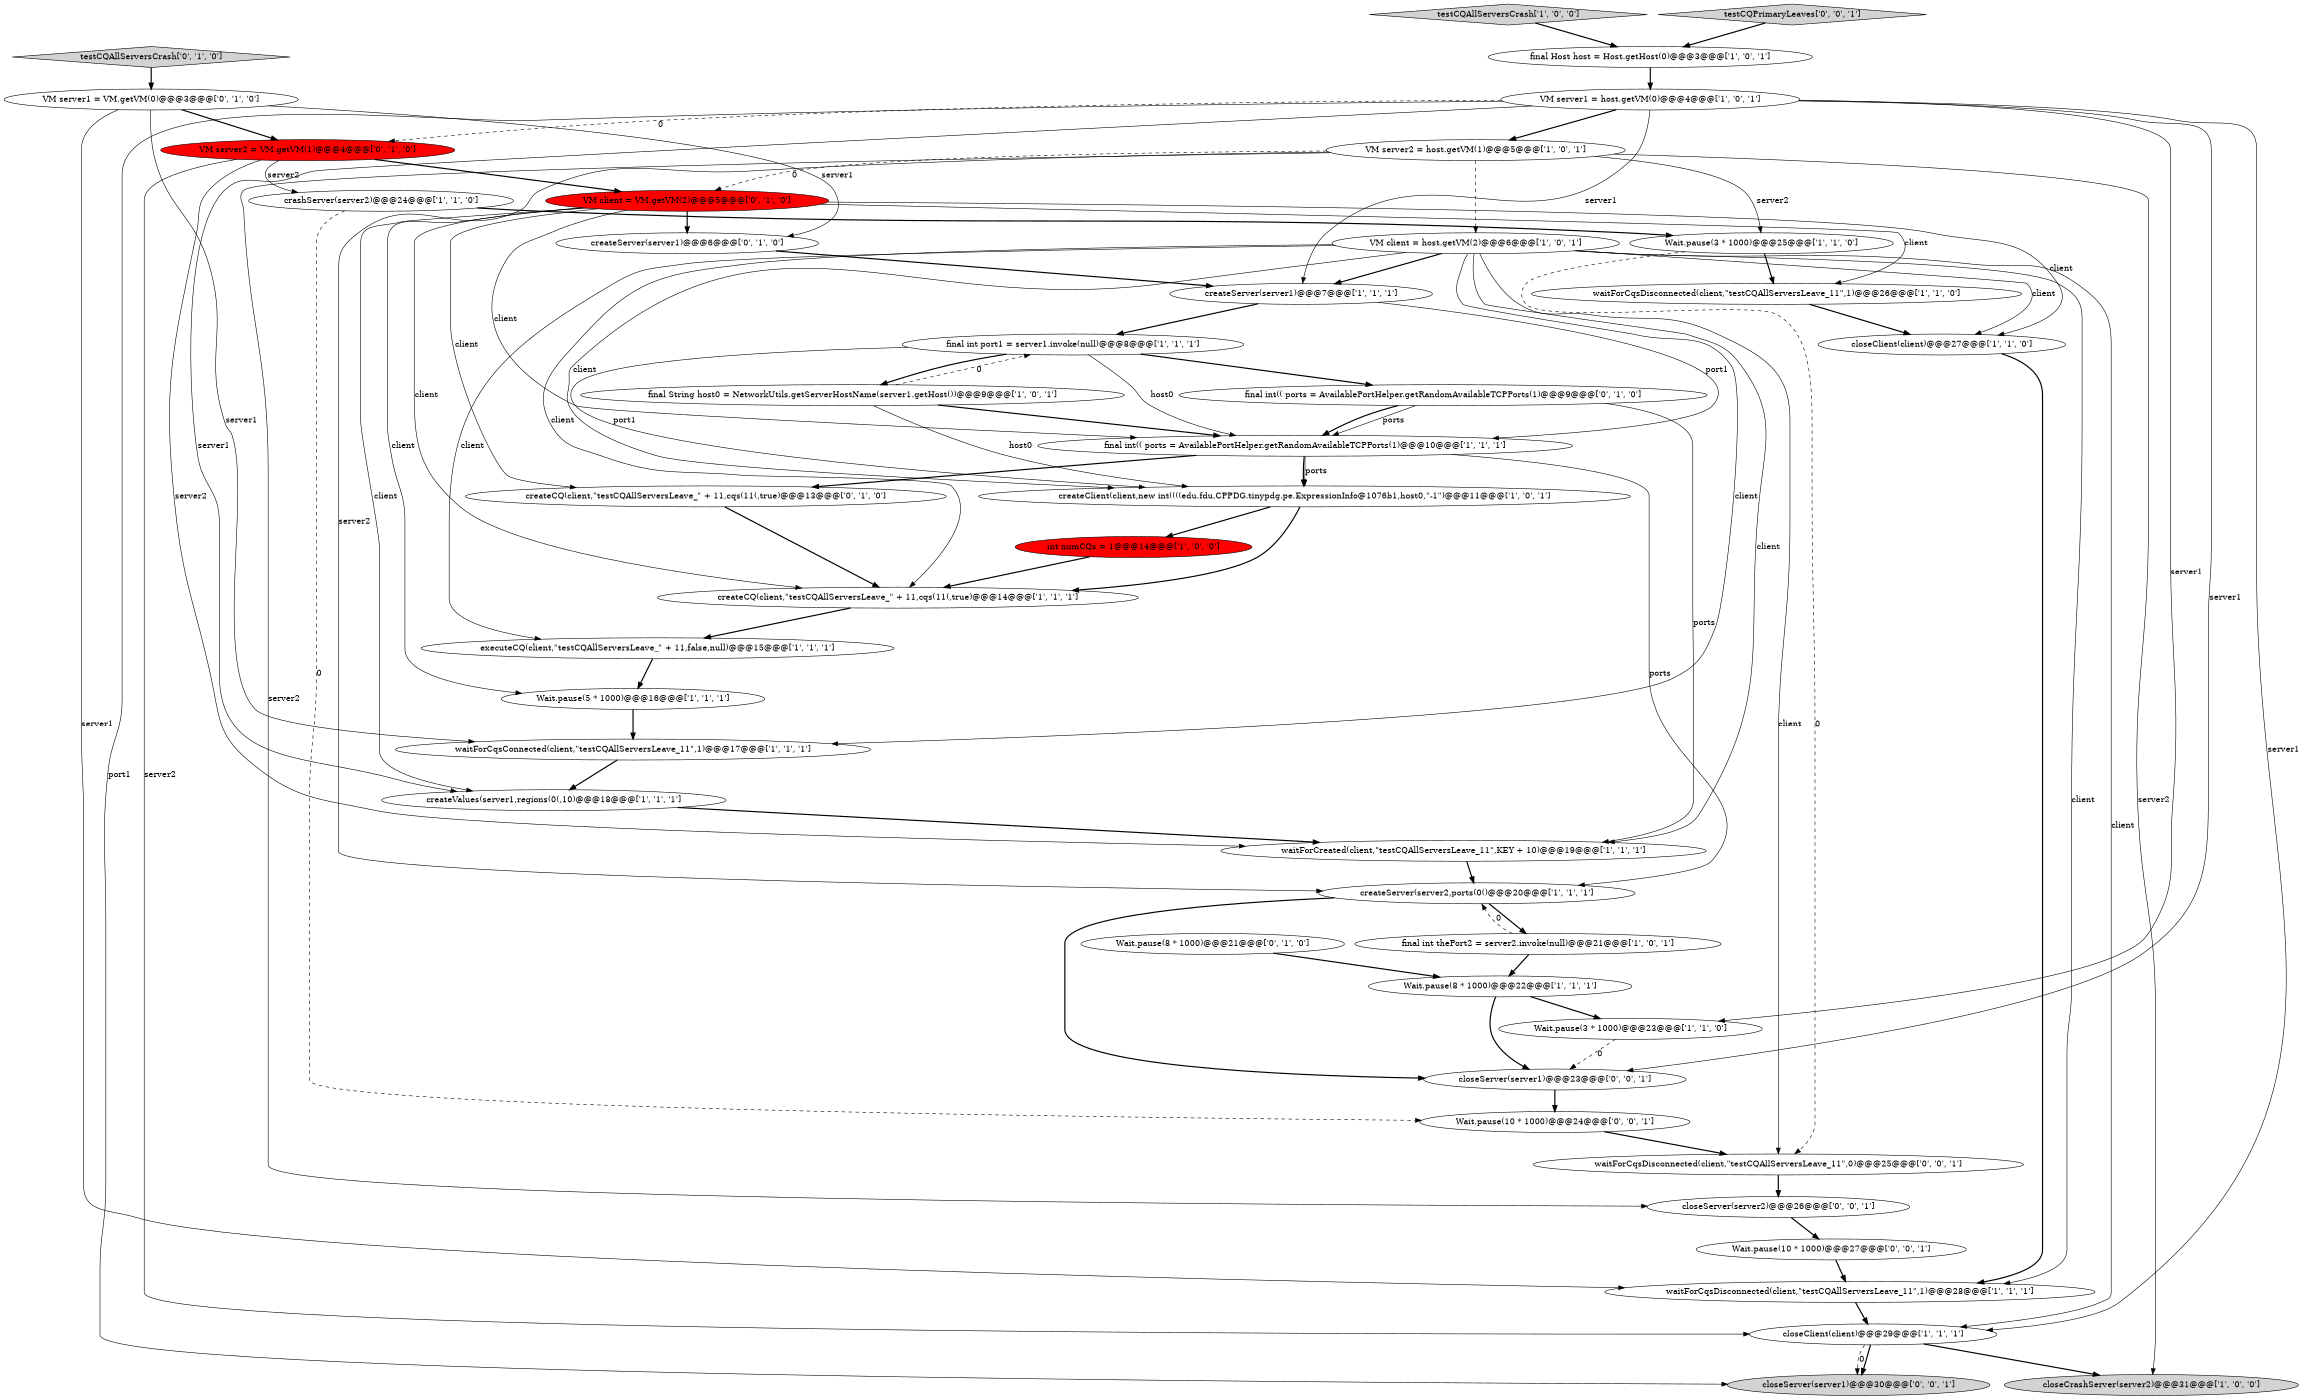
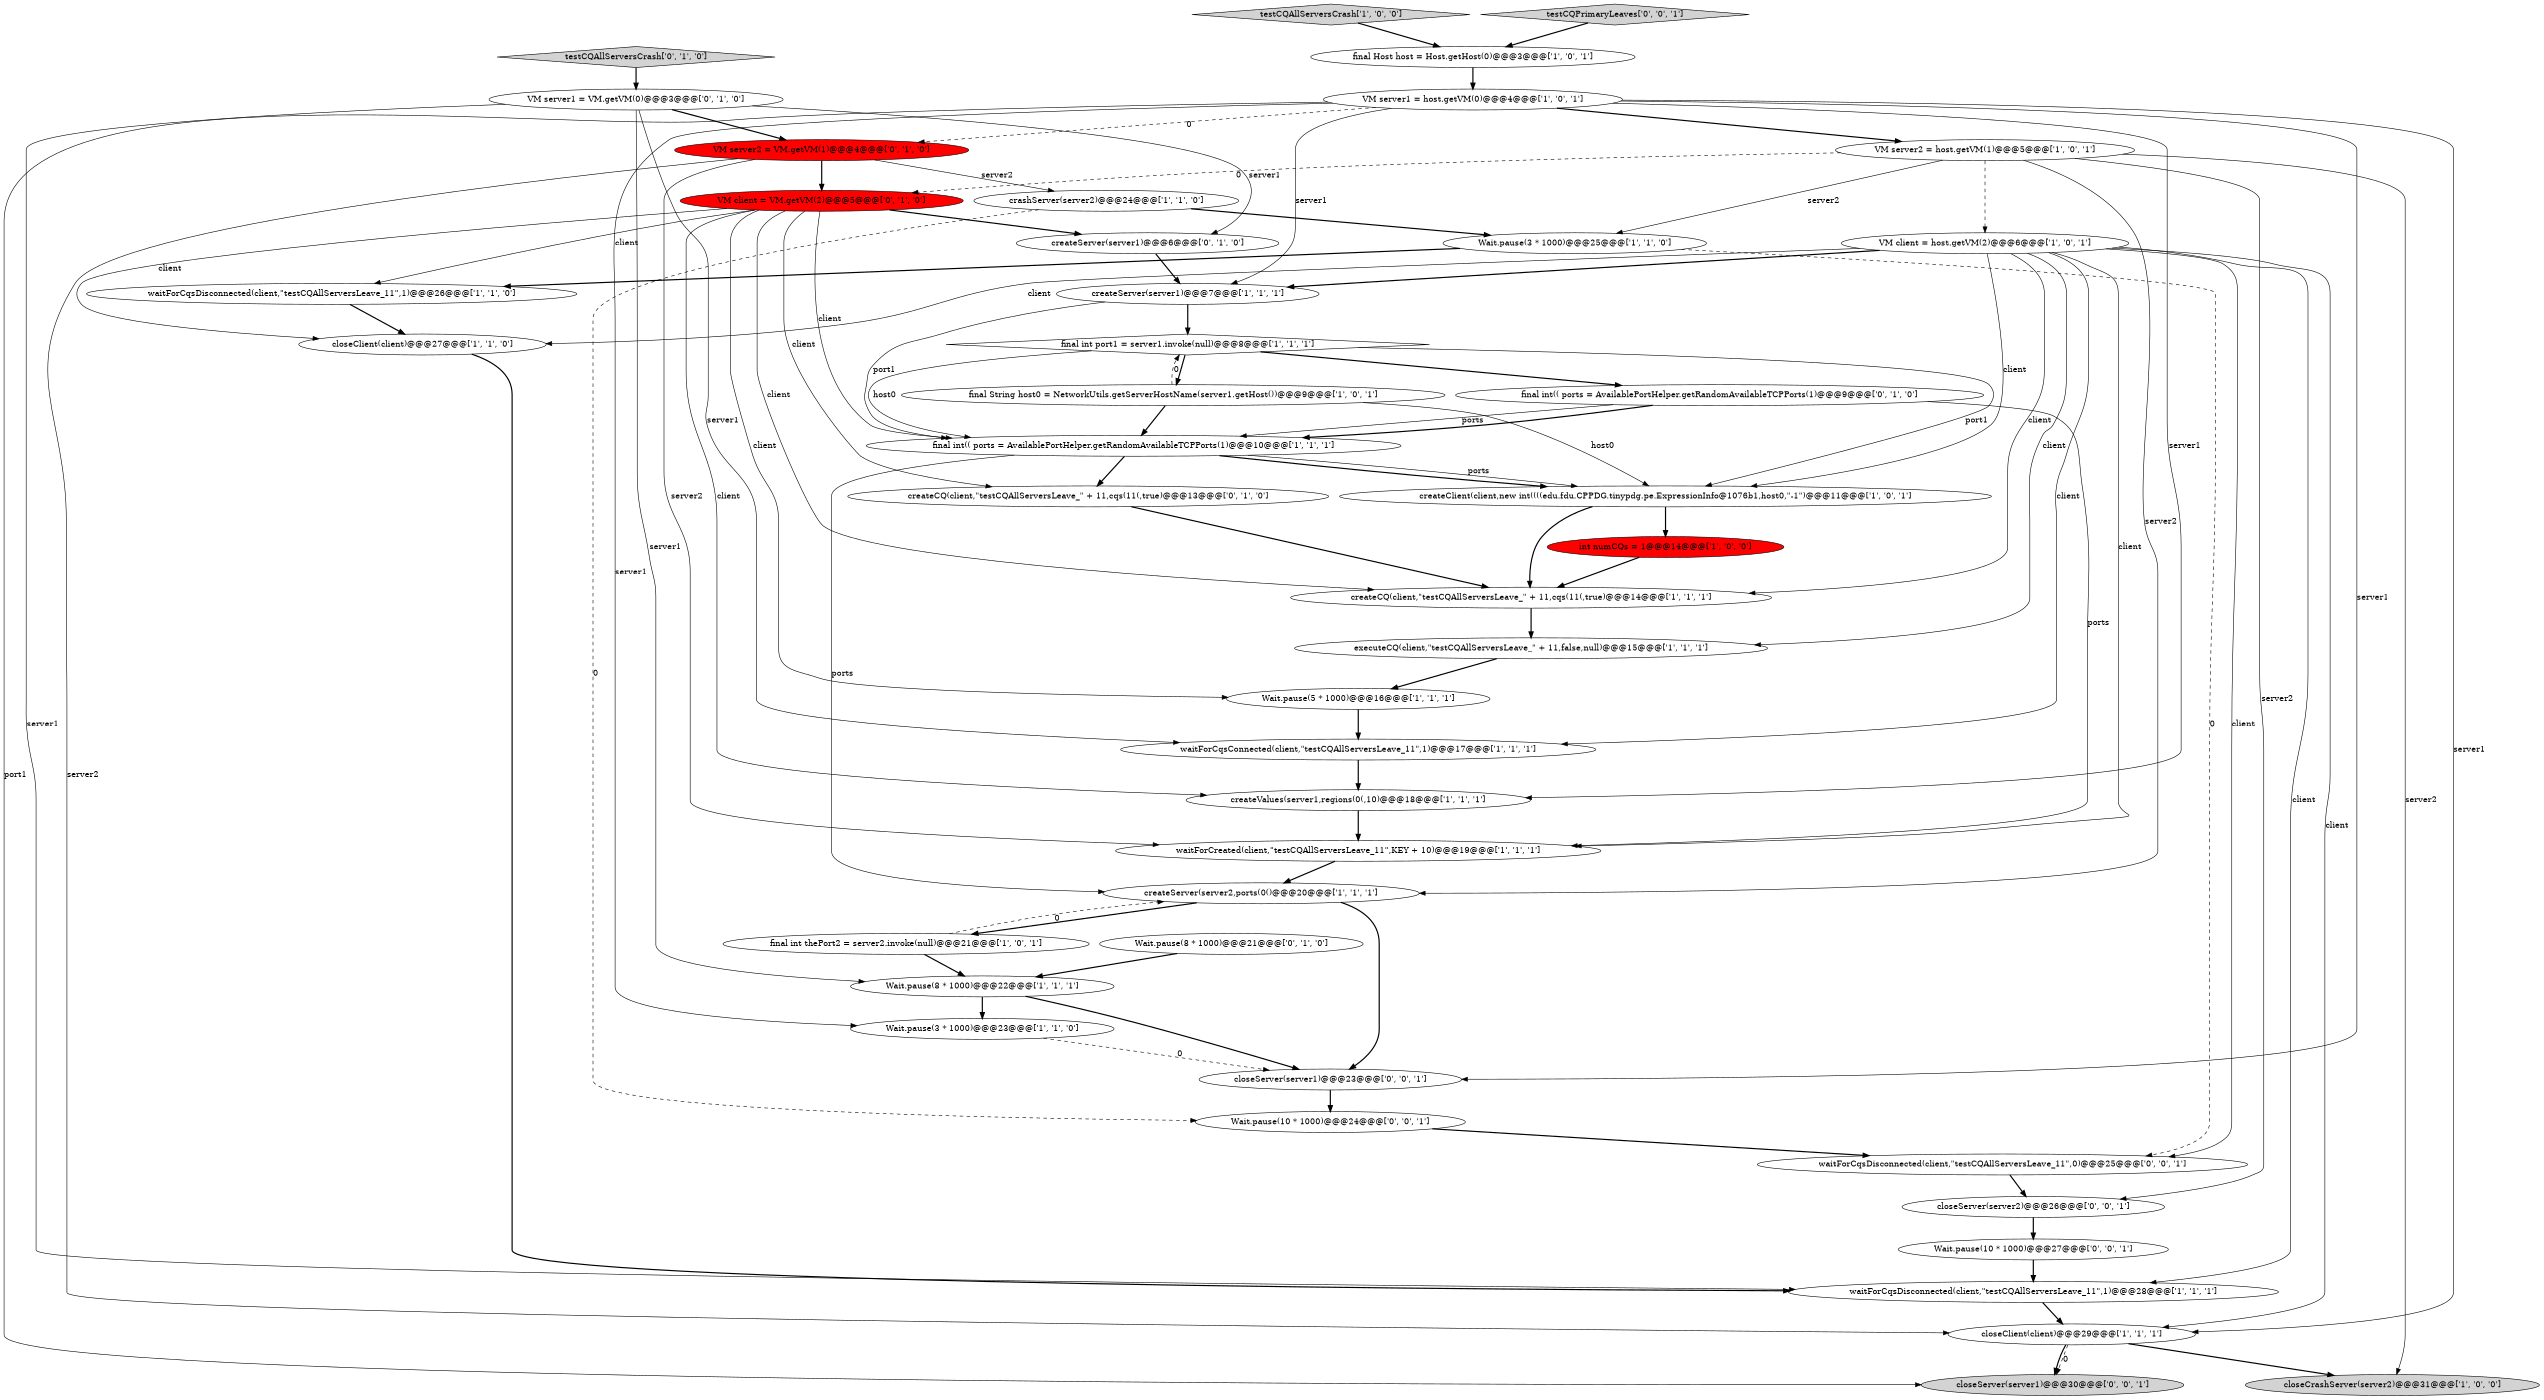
(1073, 345) -> (1188, 345)
none -> (656, 632)
